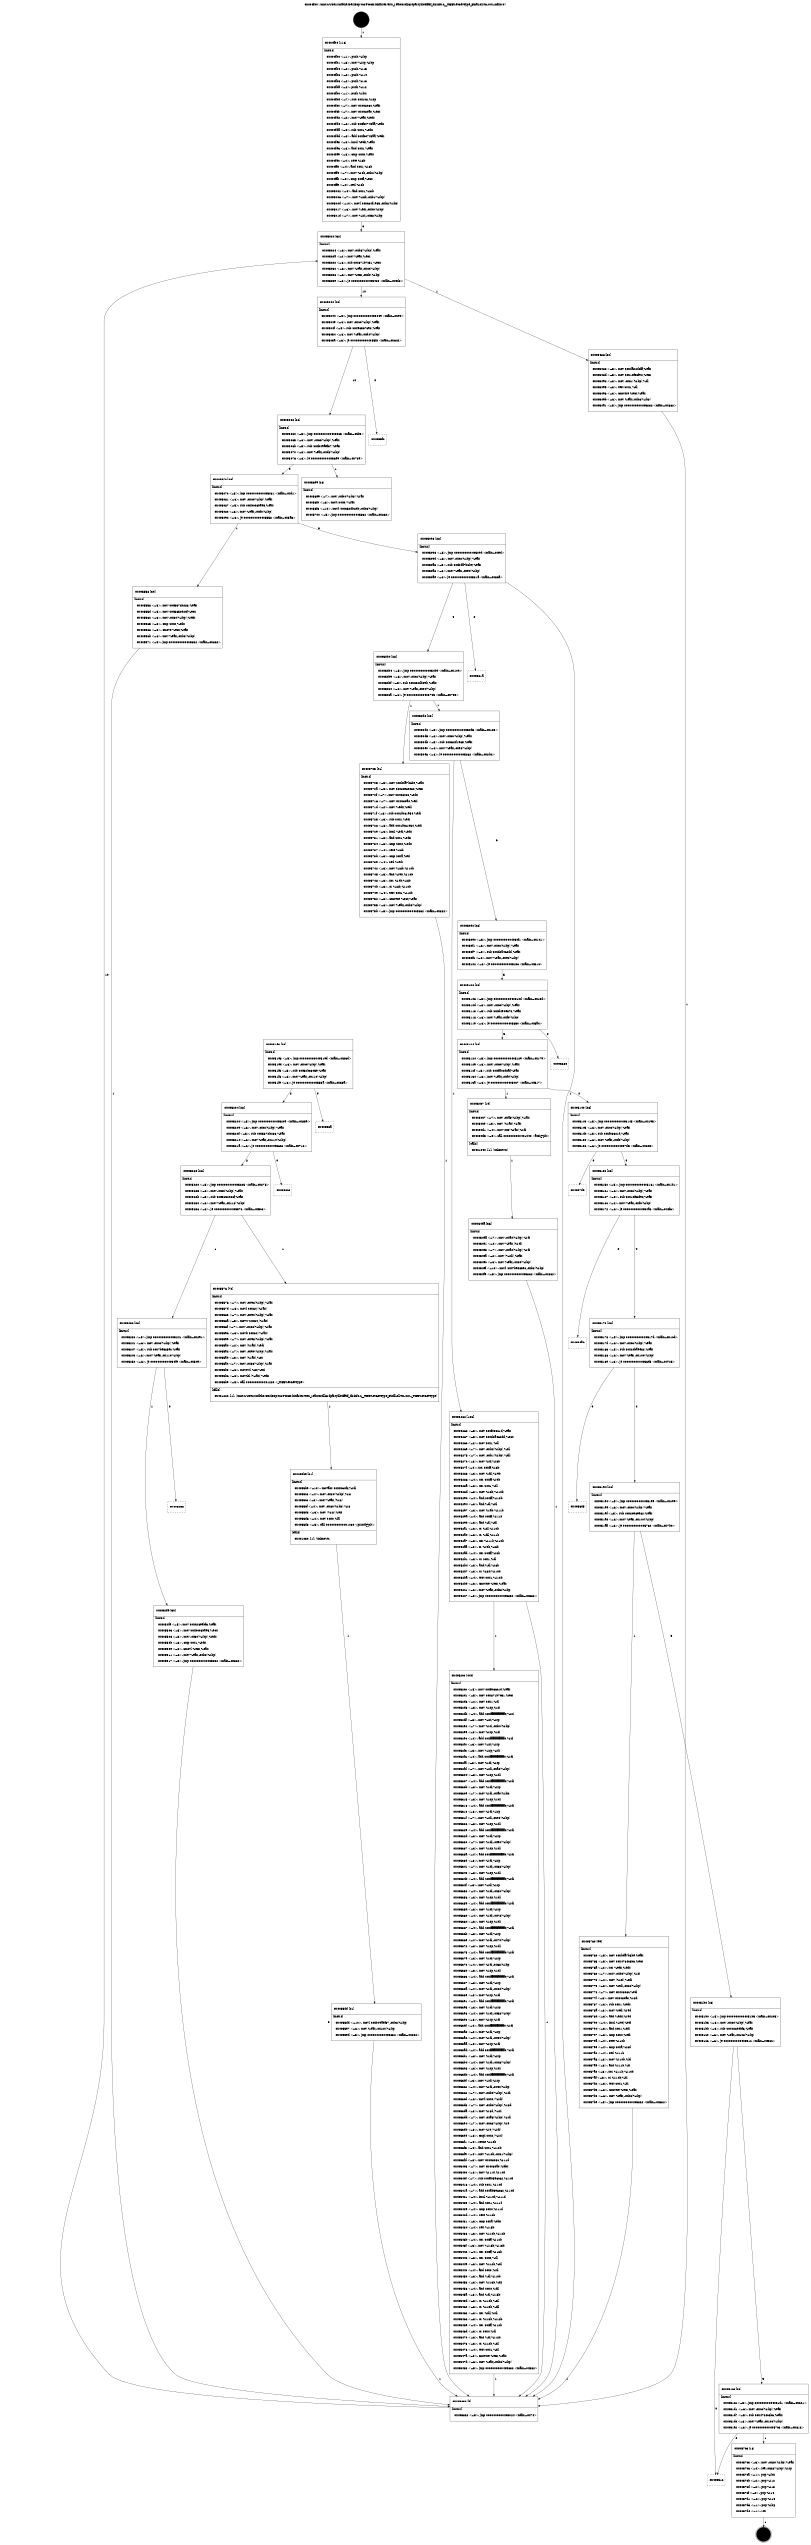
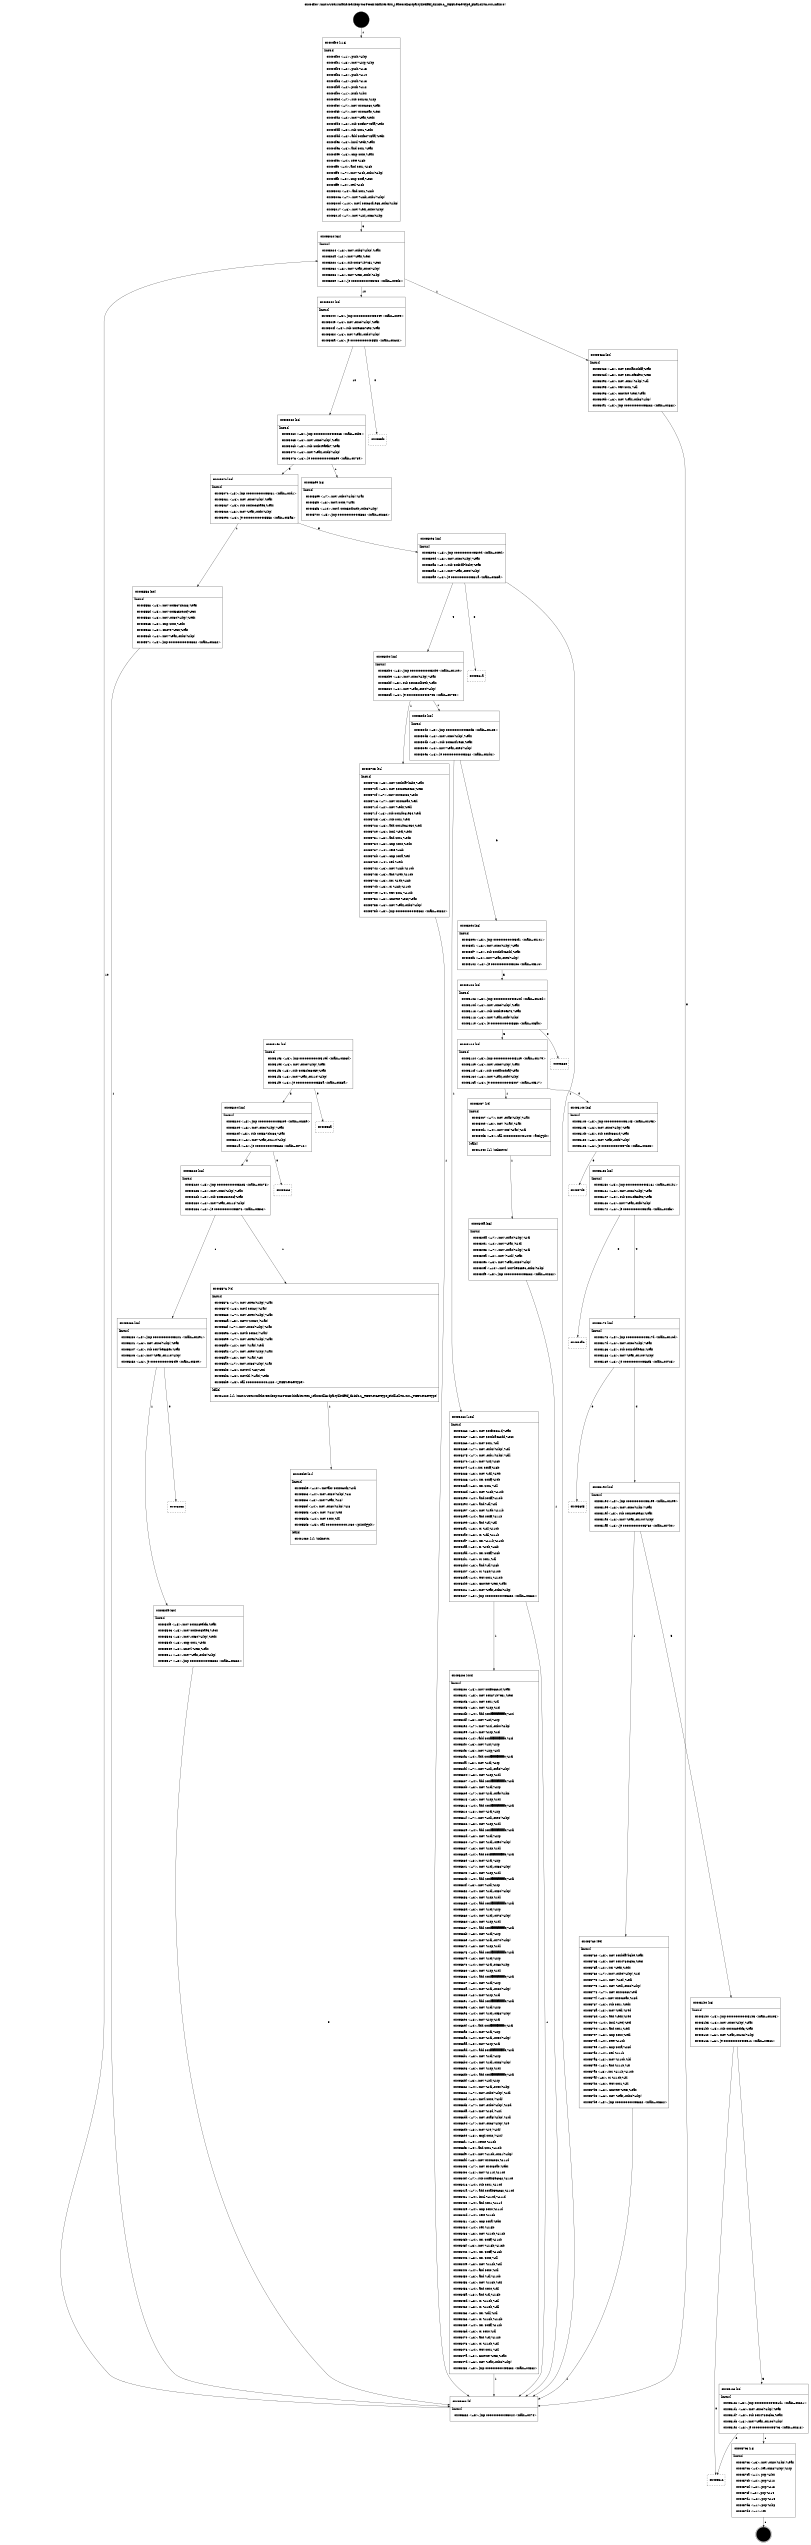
(686, 1005) -> (686, 1005)
(623, 1158) -> none
(376, 2022) -> none
